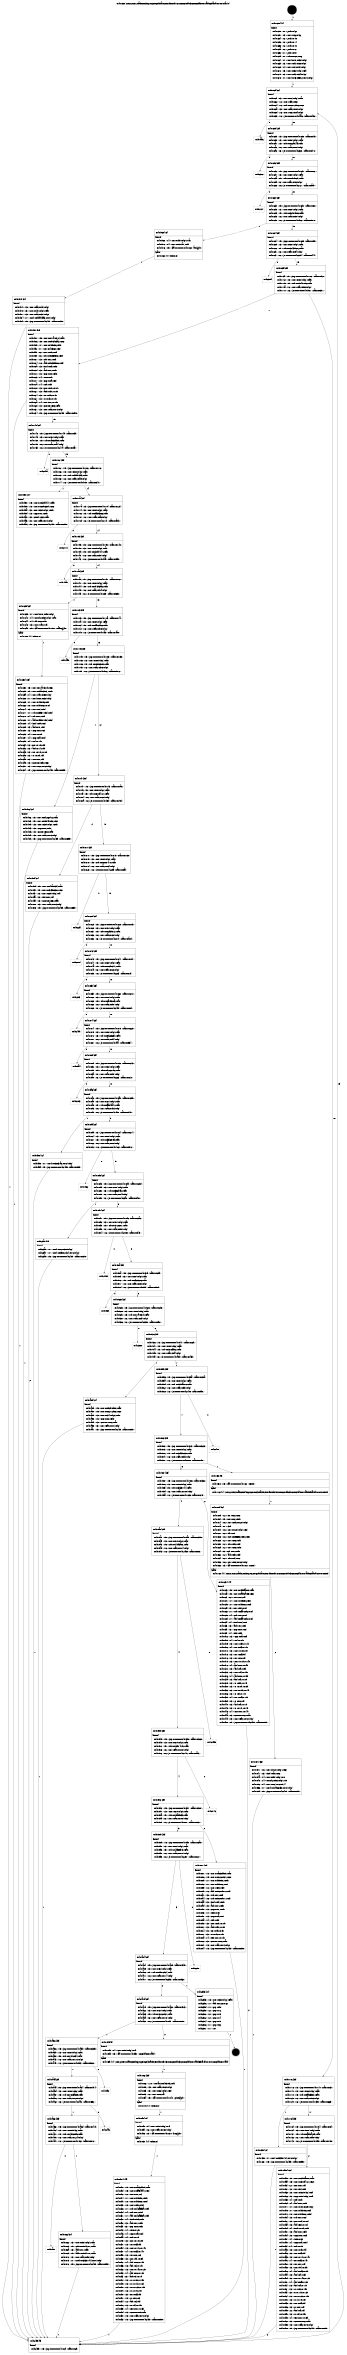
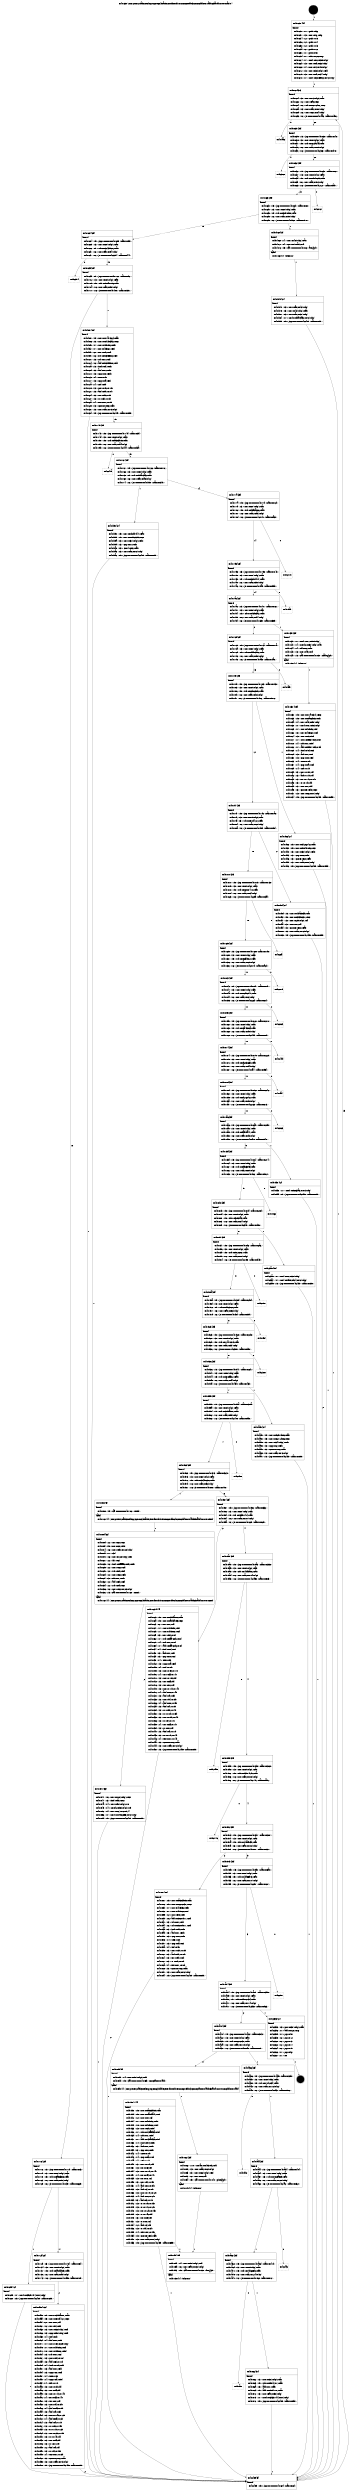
(98, 600) -> (254, 627)
none -> (92, 1588)
(154, 2160) -> (178, 2248)
